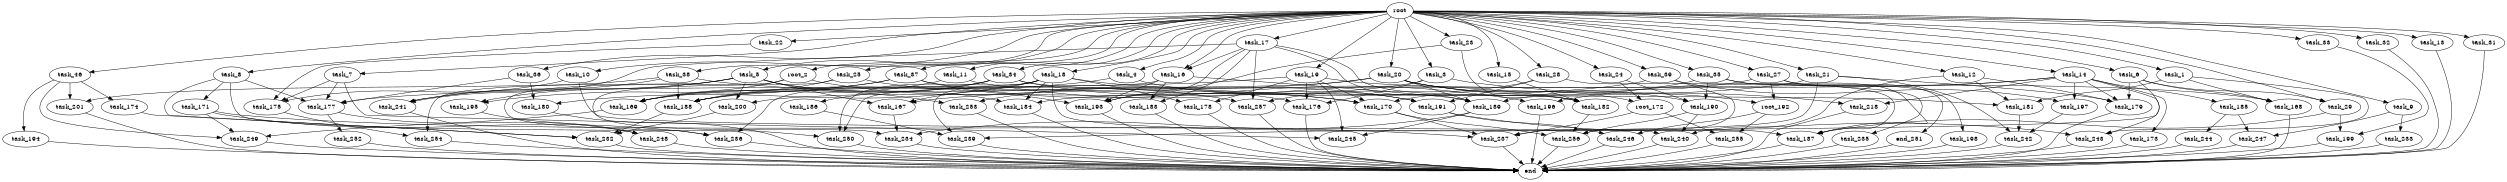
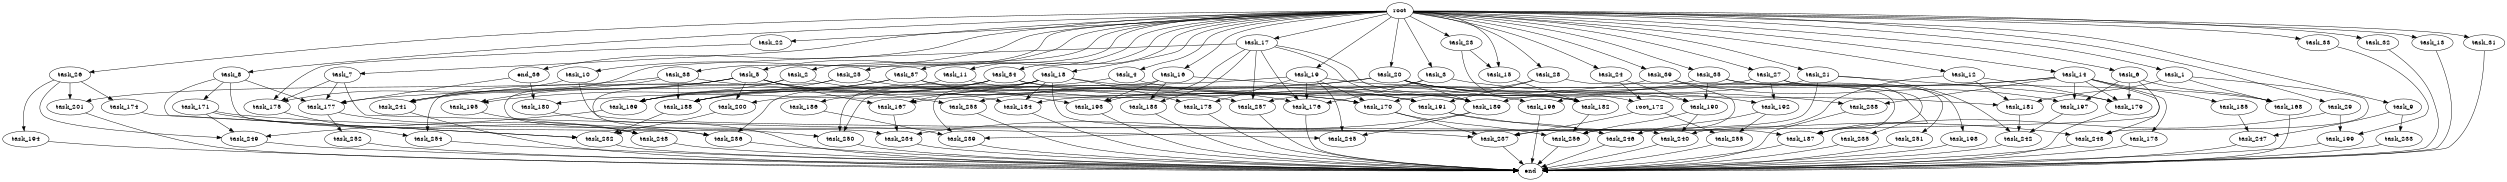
(1217, 58) -> (1276, 75)
(1275, 68) -> (1479, 57)
(70, 75) -> (70, 75)
(529, 75) -> (529, 75)
(798, 75) -> (798, 75)
(2245, 91) -> (2104, 90)
(1776, 107) -> (1776, 107)
(1864, 107) -> (1864, 107)
(1910, 139) -> (1910, 139)
(2198, 139) -> none
